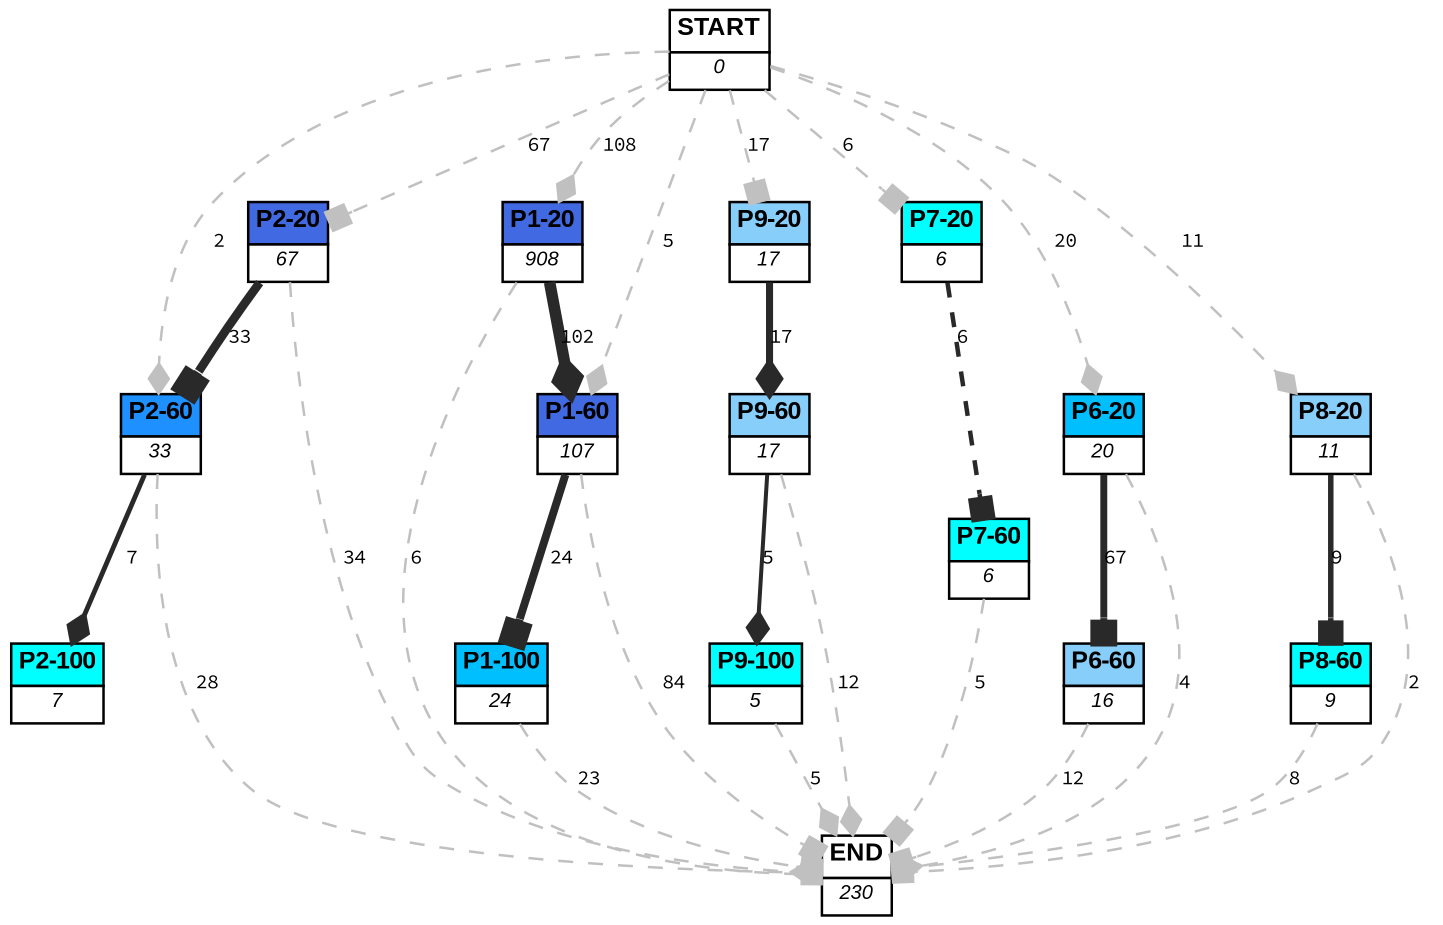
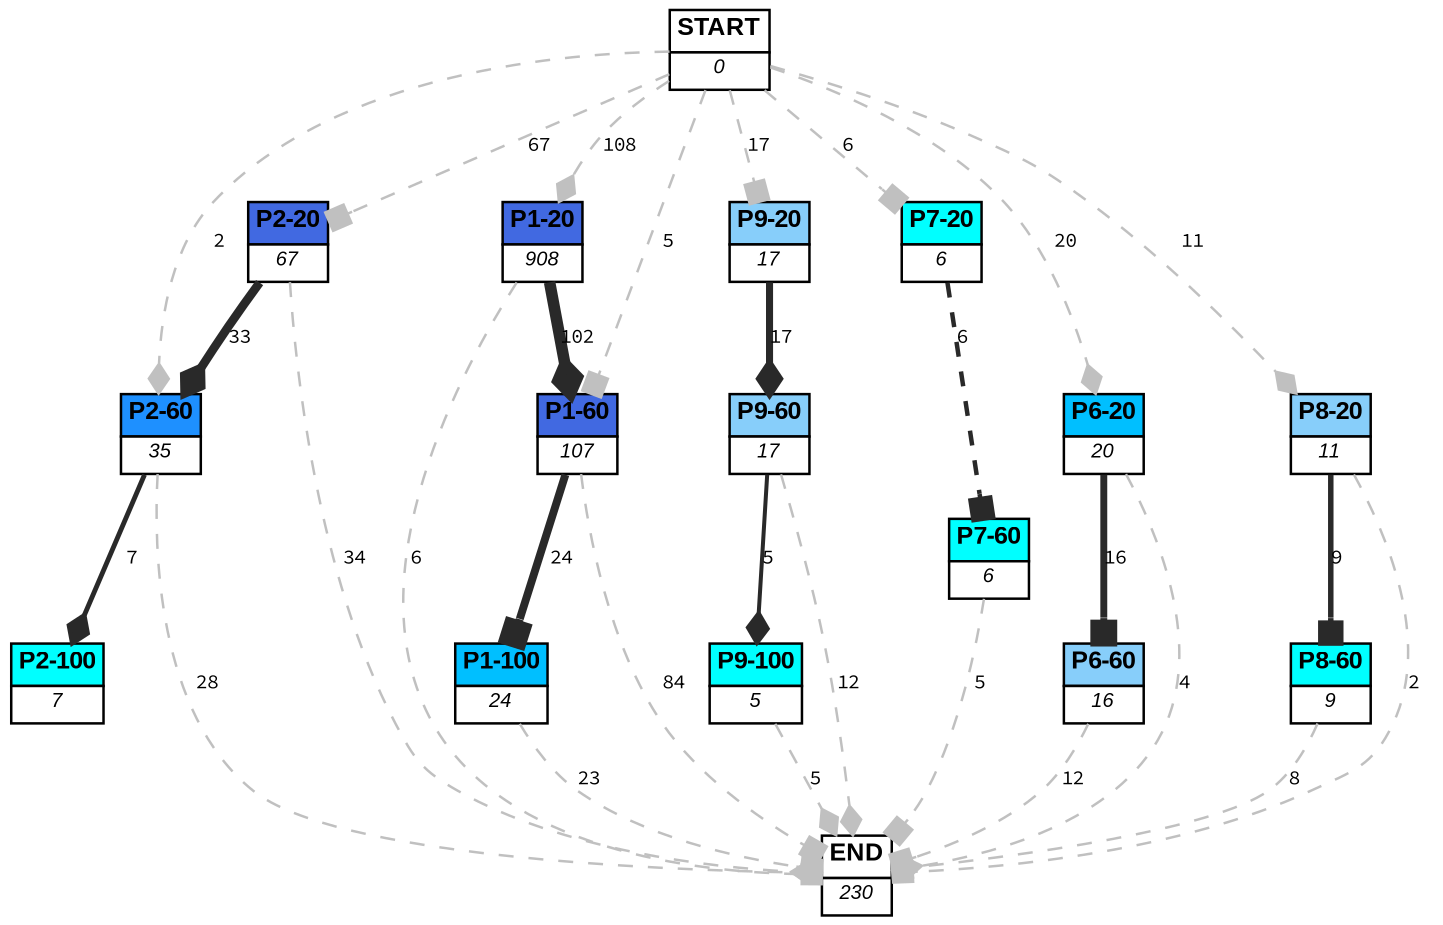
(653, 230) -> (653, 230)
(228, 326) -> (228, 326)
(161, 451) -> (161, 451)
(1116, 559) -> (1116, 559)
